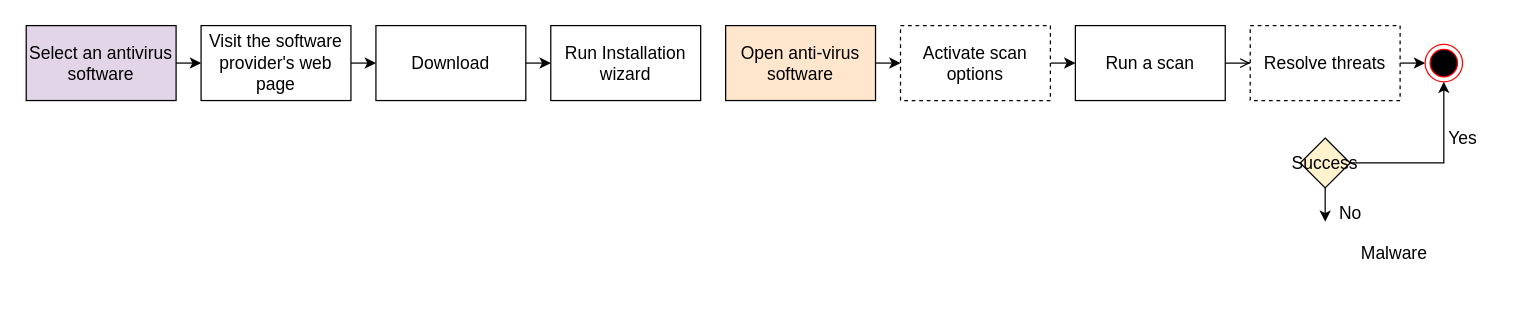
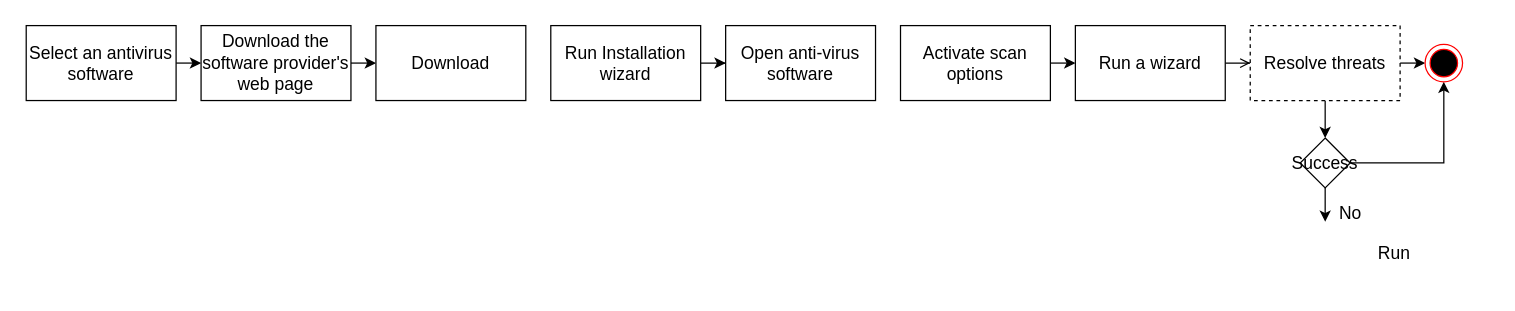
(101, 63) -> (101, 63)
(276, 63) -> (276, 63)
(534, 63) -> none
none -> (718, 63)
(801, 63) -> (801, 63)
(884, 63) -> none
(976, 63) -> (976, 63)
(1151, 63) -> (1151, 63)
none -> (1326, 124)
(1463, 138) -> none
(1326, 163) -> (1326, 163)
(1395, 253) -> (1395, 253)
